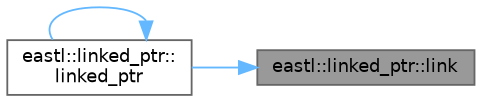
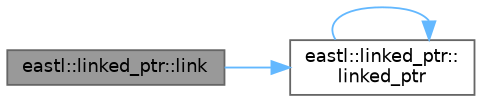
(215, 68) -> (248, 68)
